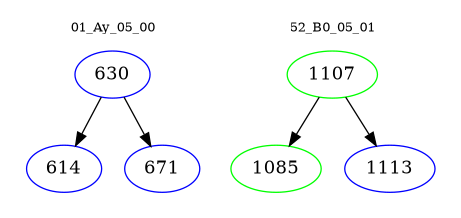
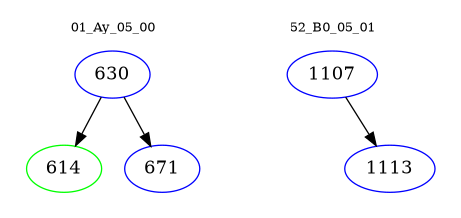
(332, 75) -> (332, 75)
(64, 169) -> (64, 169)
(276, 169) -> none
